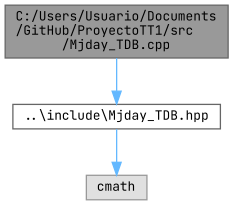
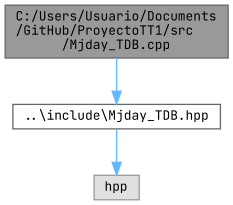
(117, 188) -> (117, 188)
